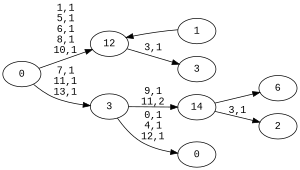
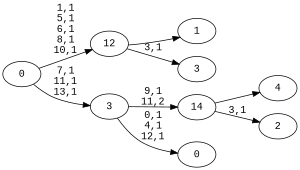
(155, 32) -> (151, 42)
(278, 88) -> (278, 88)
